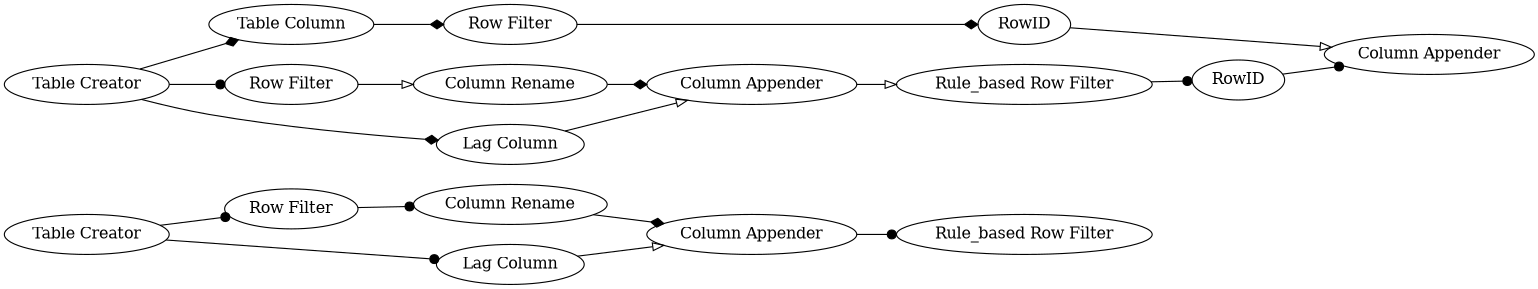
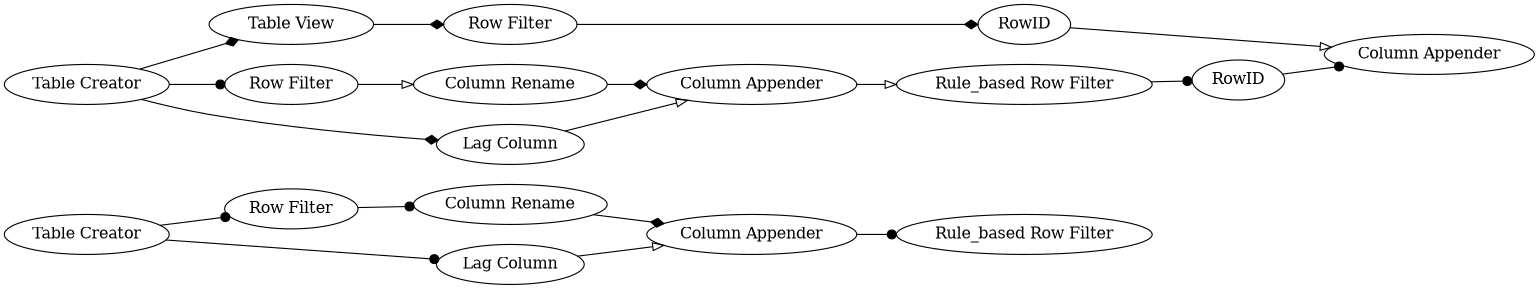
(291, 24) -> (291, 24)
